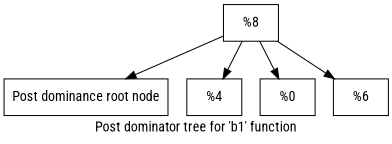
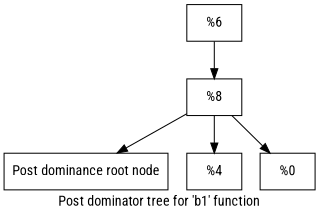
(301, 57) -> (214, 55)
